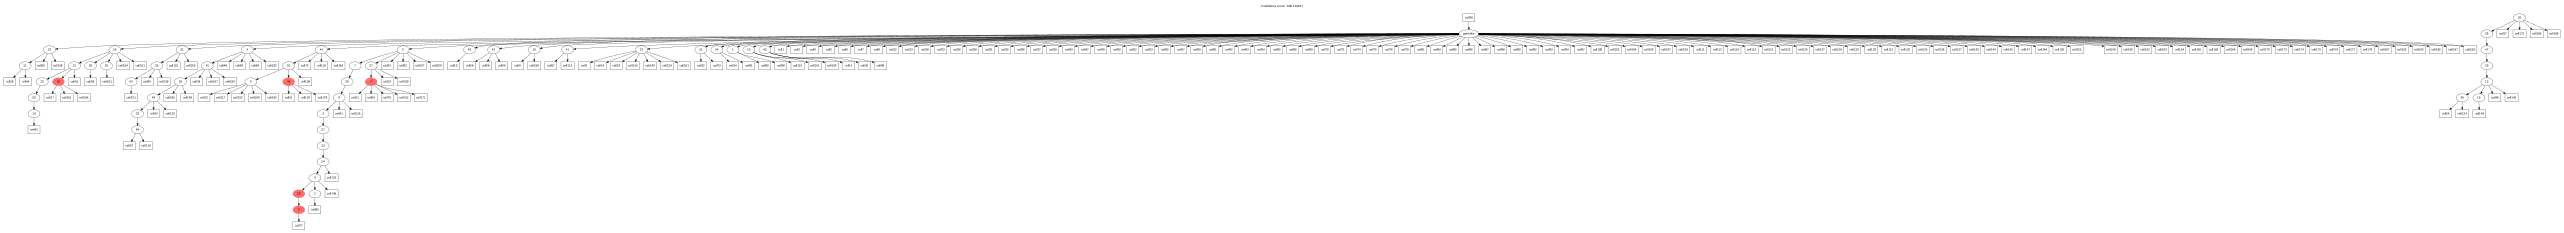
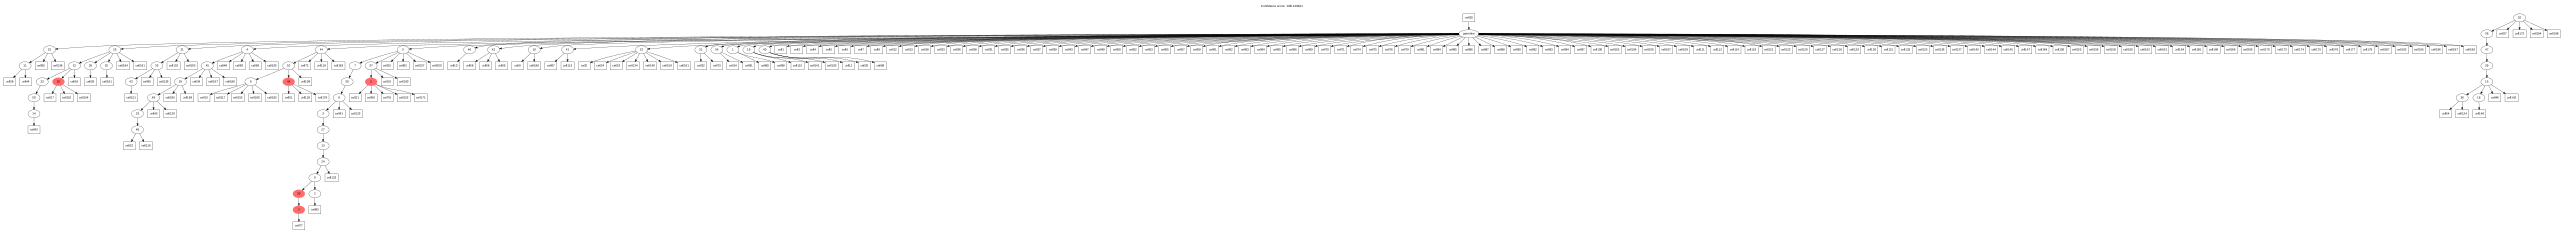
none -> (2094, 50)
(332, 194) -> none
